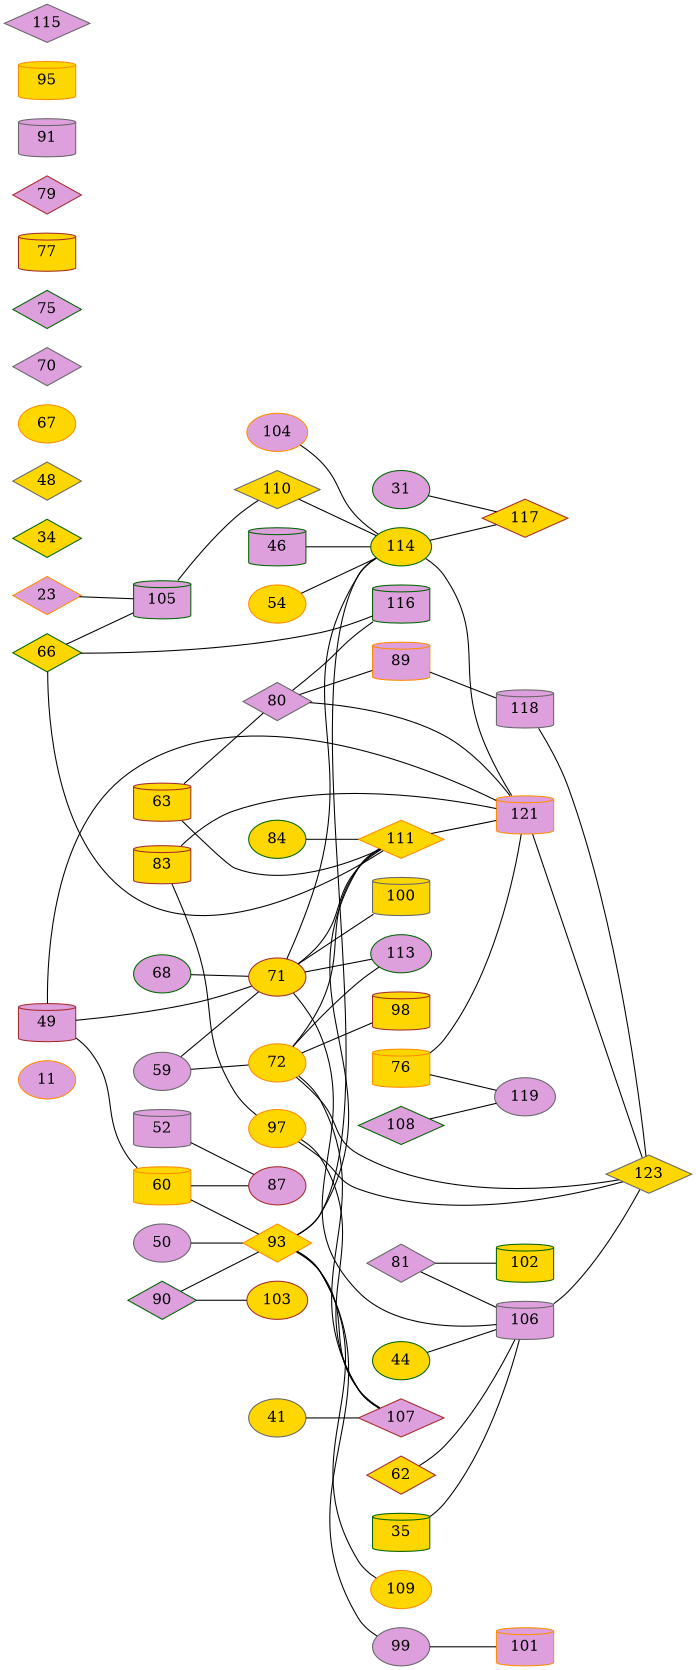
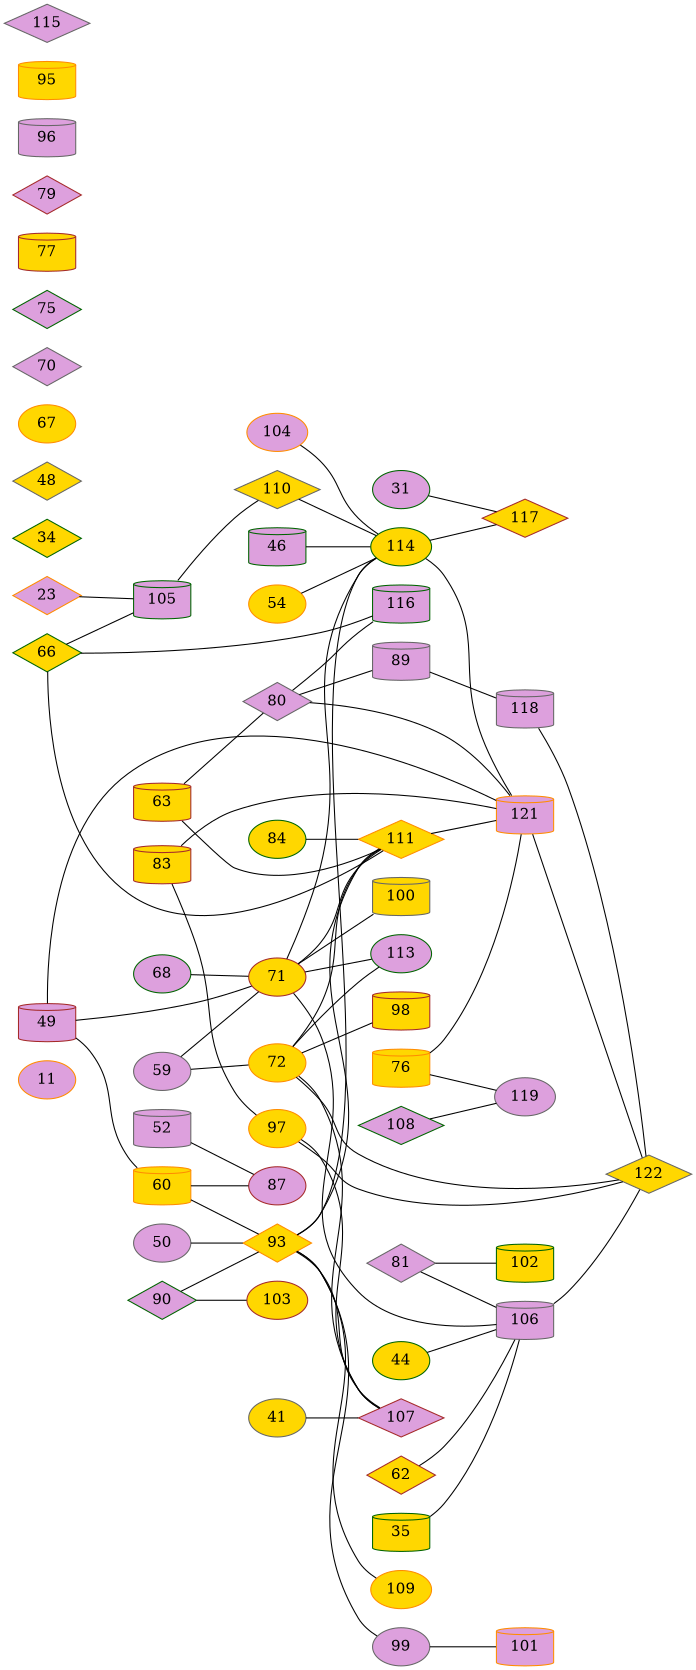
(47, 138) -> (47, 138)
(401, 661) -> (401, 661)
(649, 1174) -> (649, 1174)
